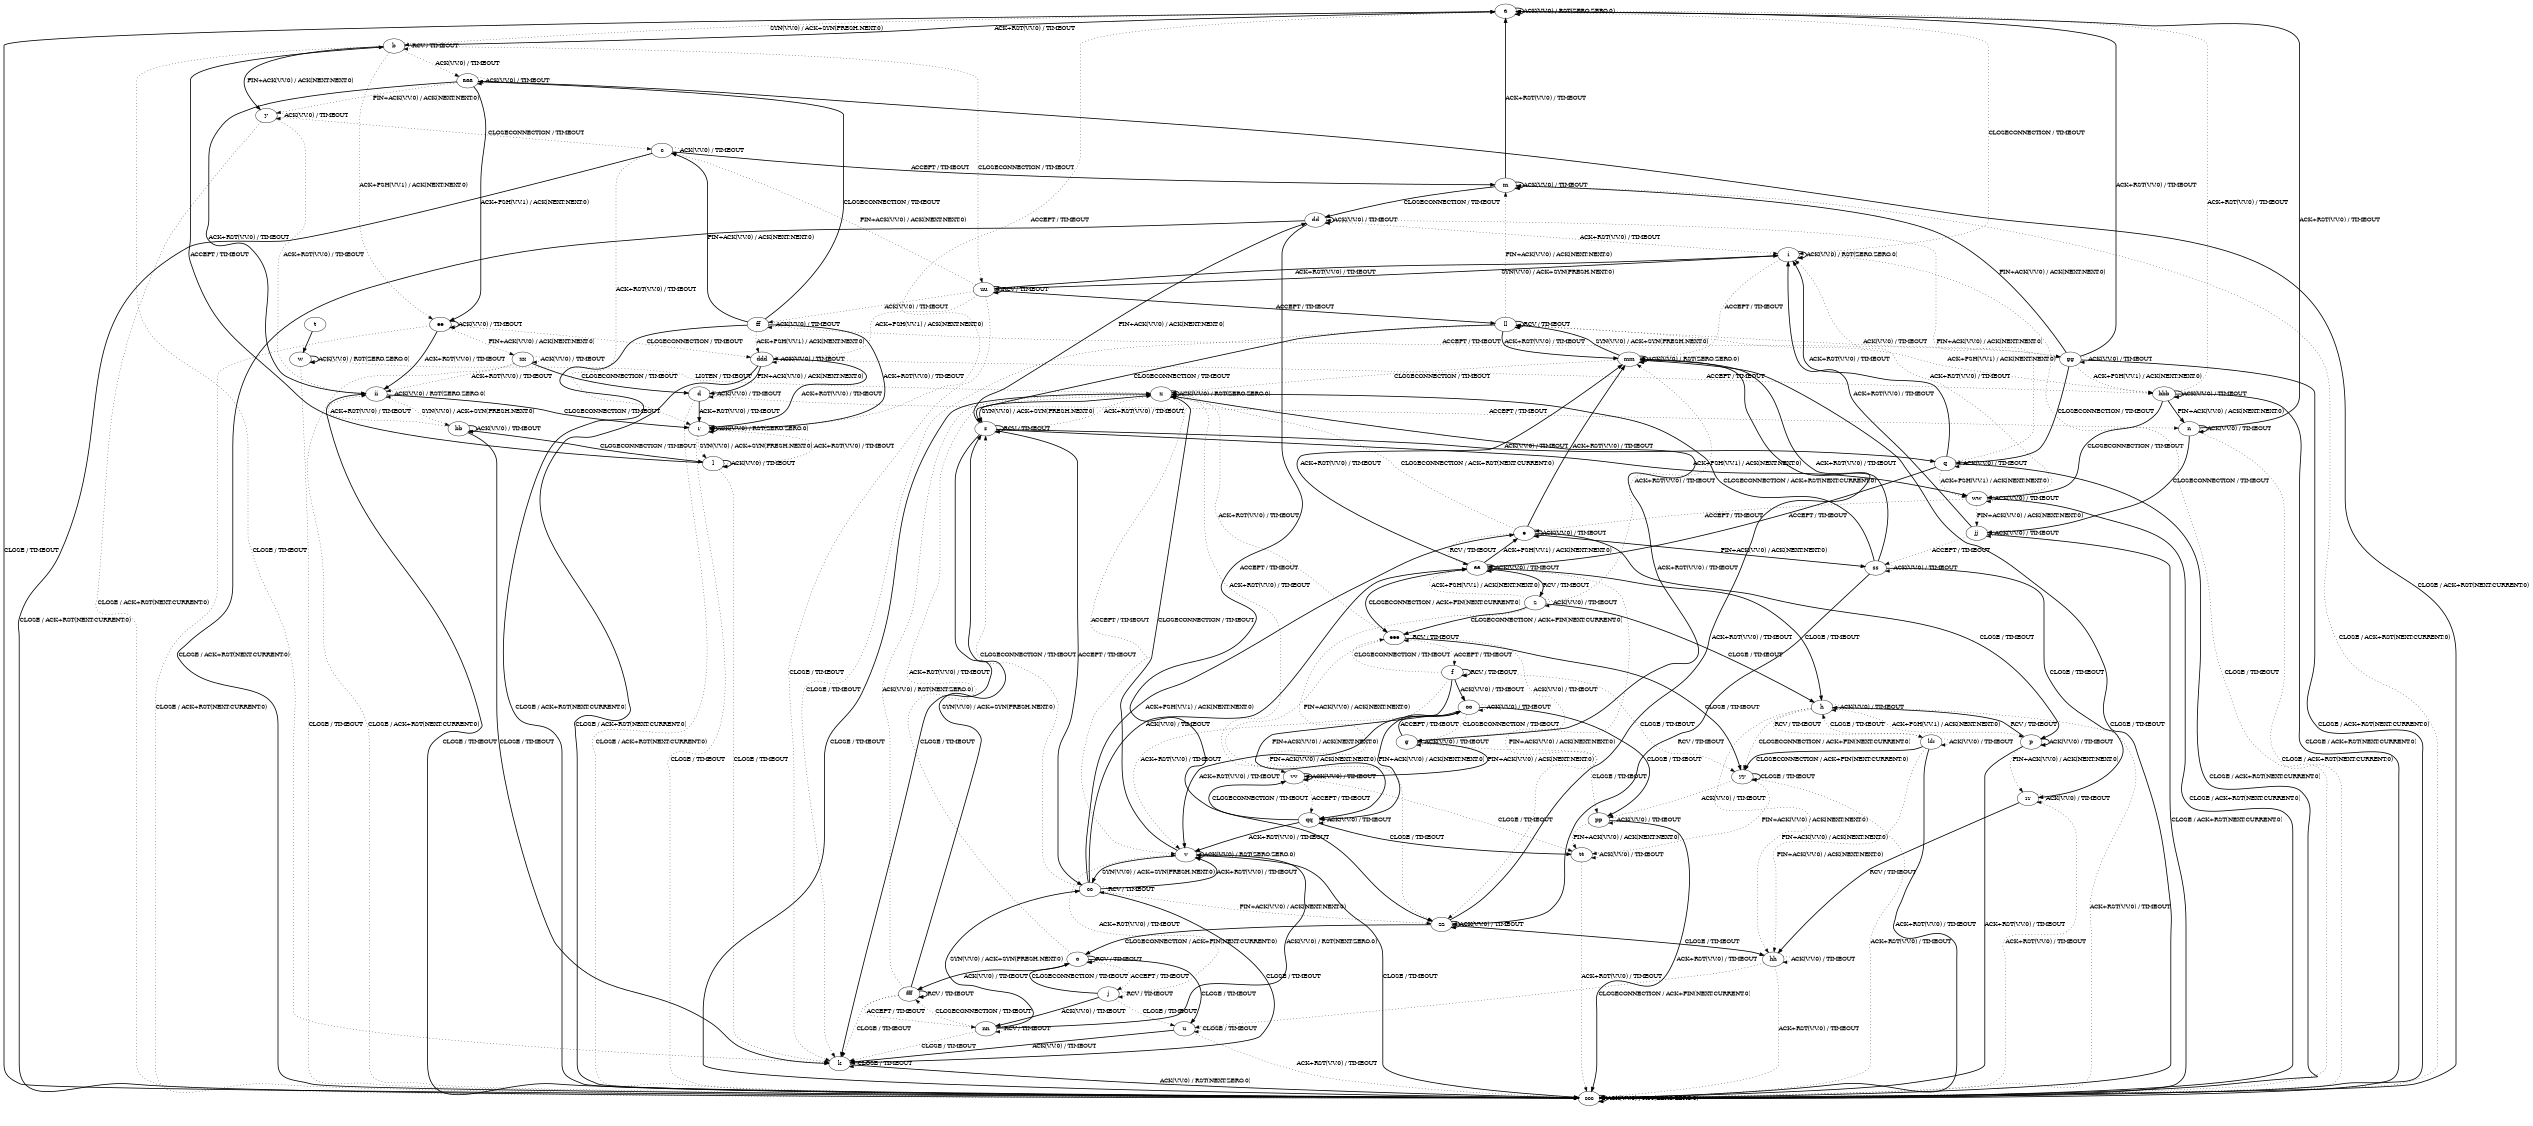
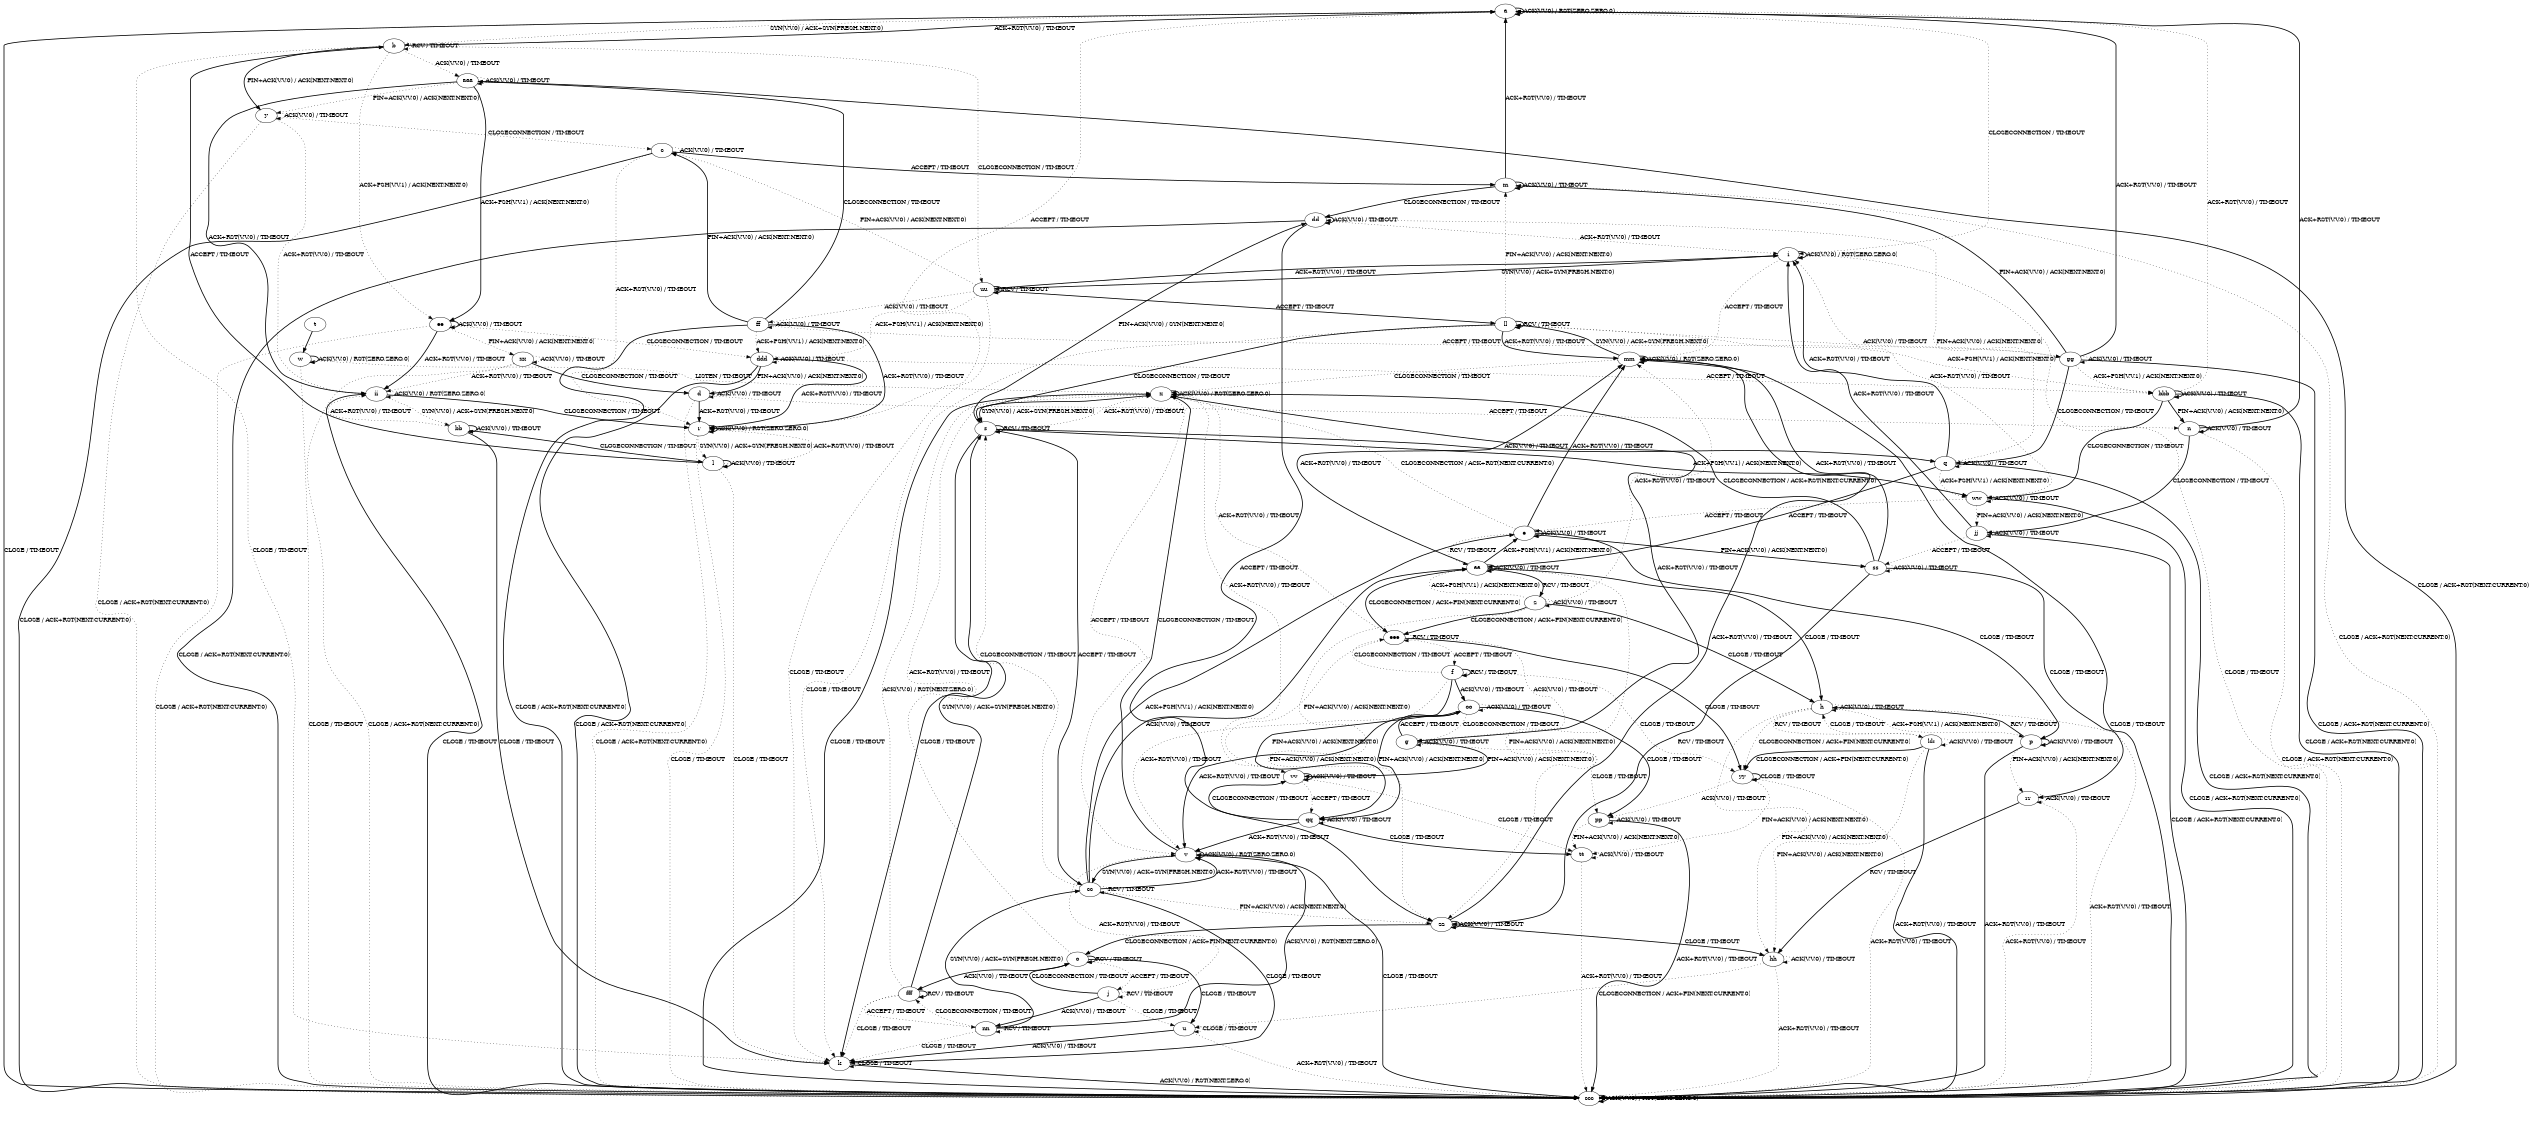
(1172, 324) -> (1172, 324)
